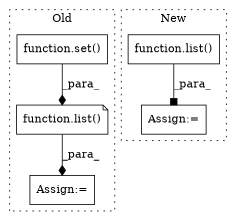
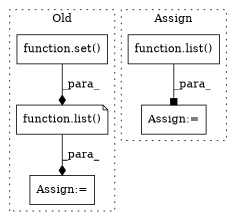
(174, 19) -> (174, 19)
